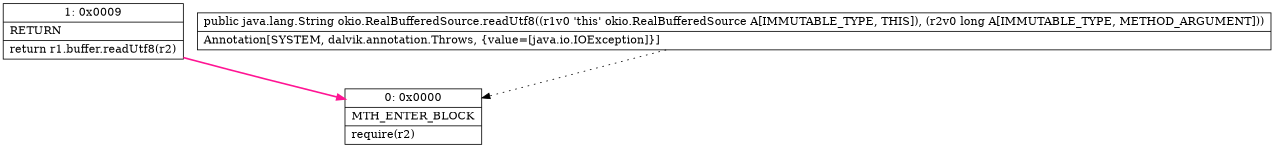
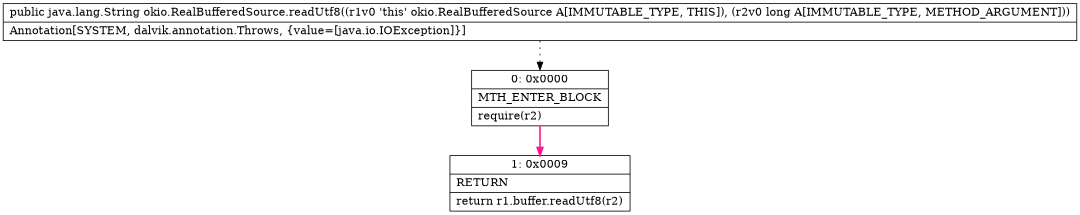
(260, 78) -> (540, 137)
